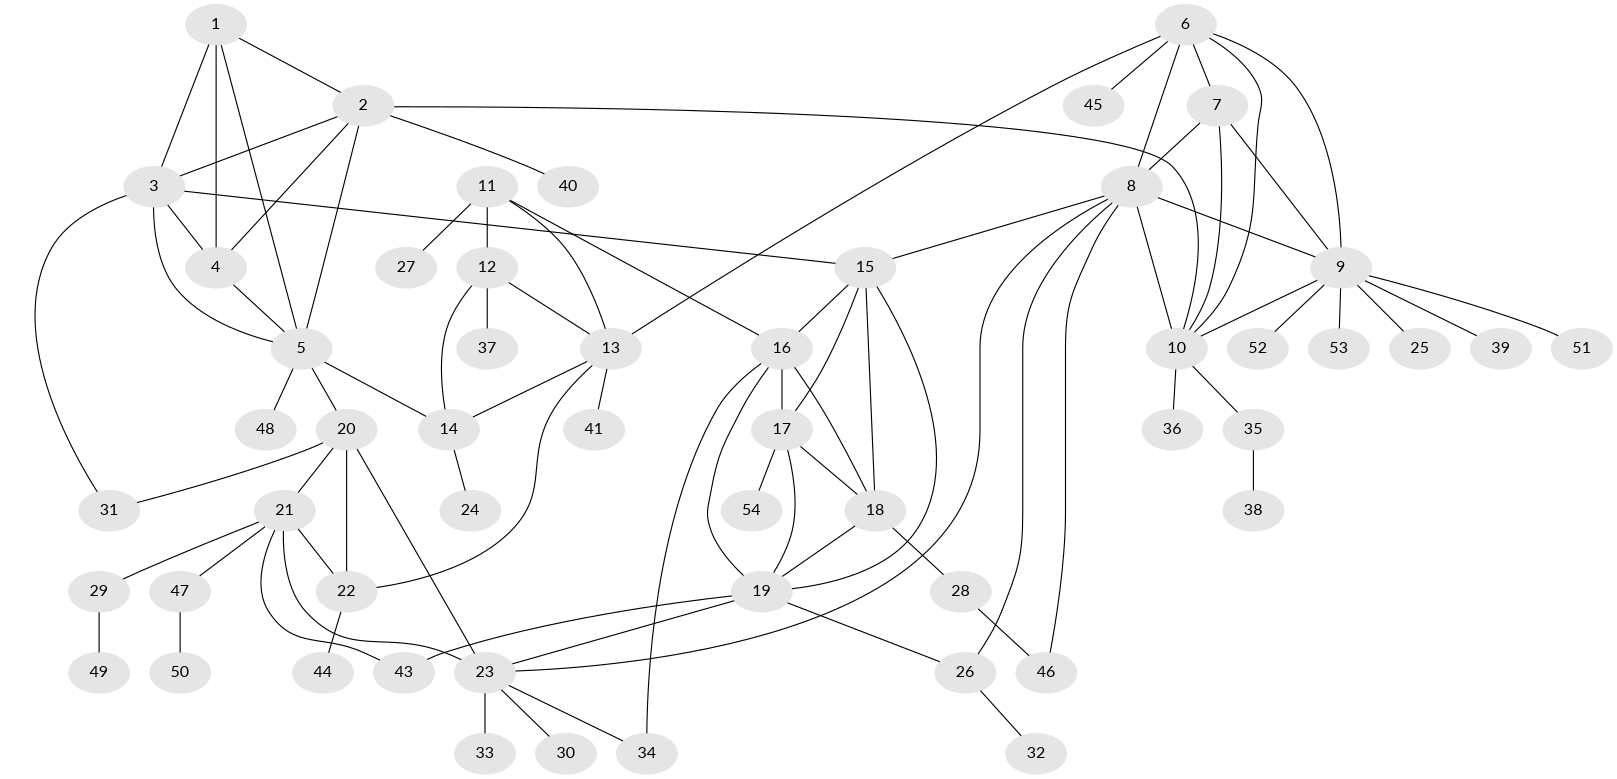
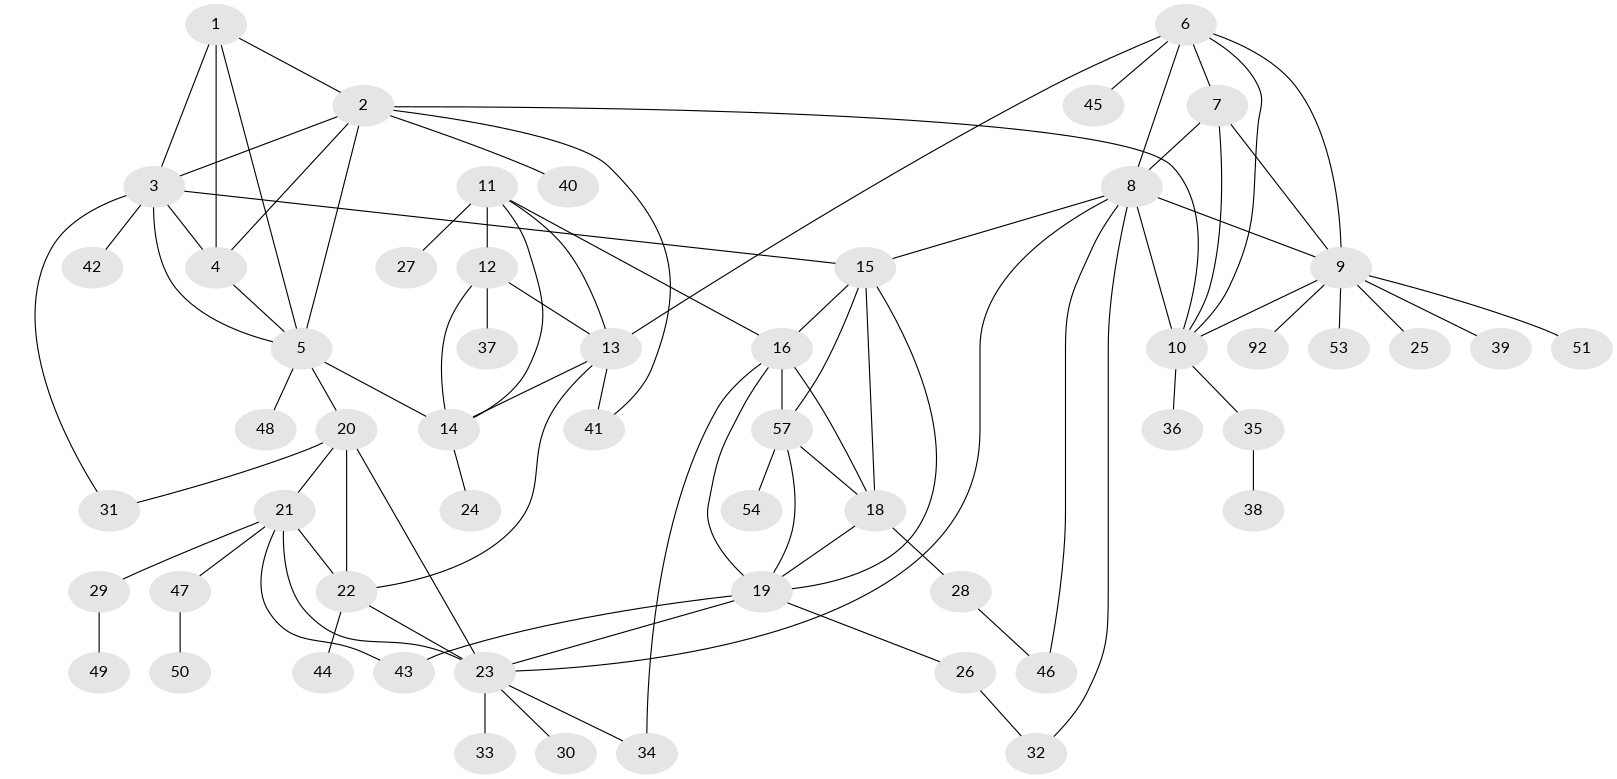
none -> (629, 188)
none -> (92, 268)
none -> (543, 321)
(1258, 349) -> (1258, 349)
(1023, 418) -> (1108, 478)
(782, 430) -> (782, 430)
none -> (416, 632)
